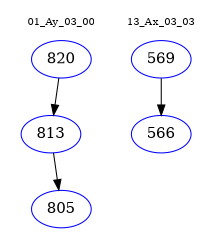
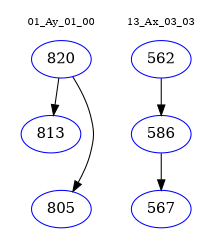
(61, 22) -> (61, 22)
(161, 59) -> (161, 59)
(161, 134) -> (161, 134)
(55, 166) -> (93, 129)
none -> (161, 209)
